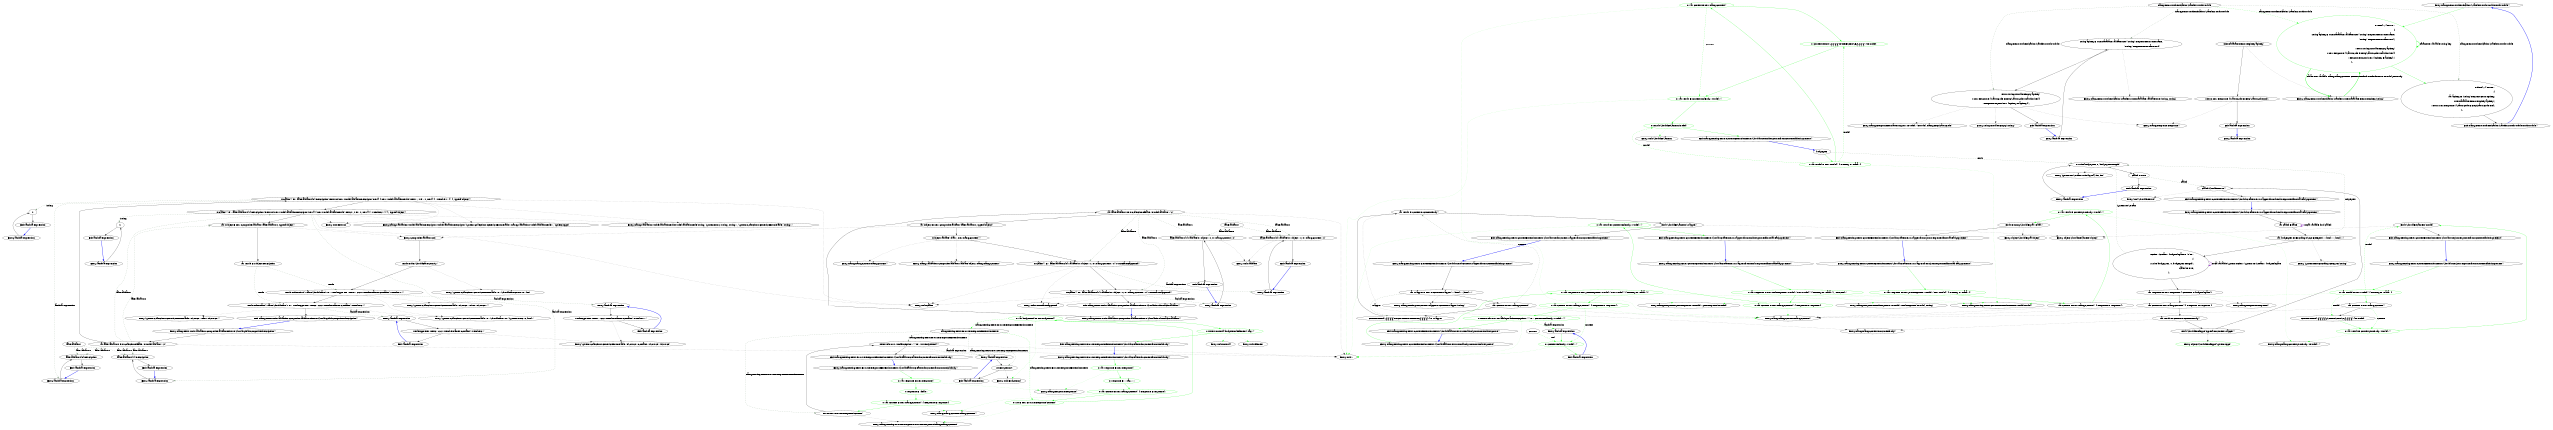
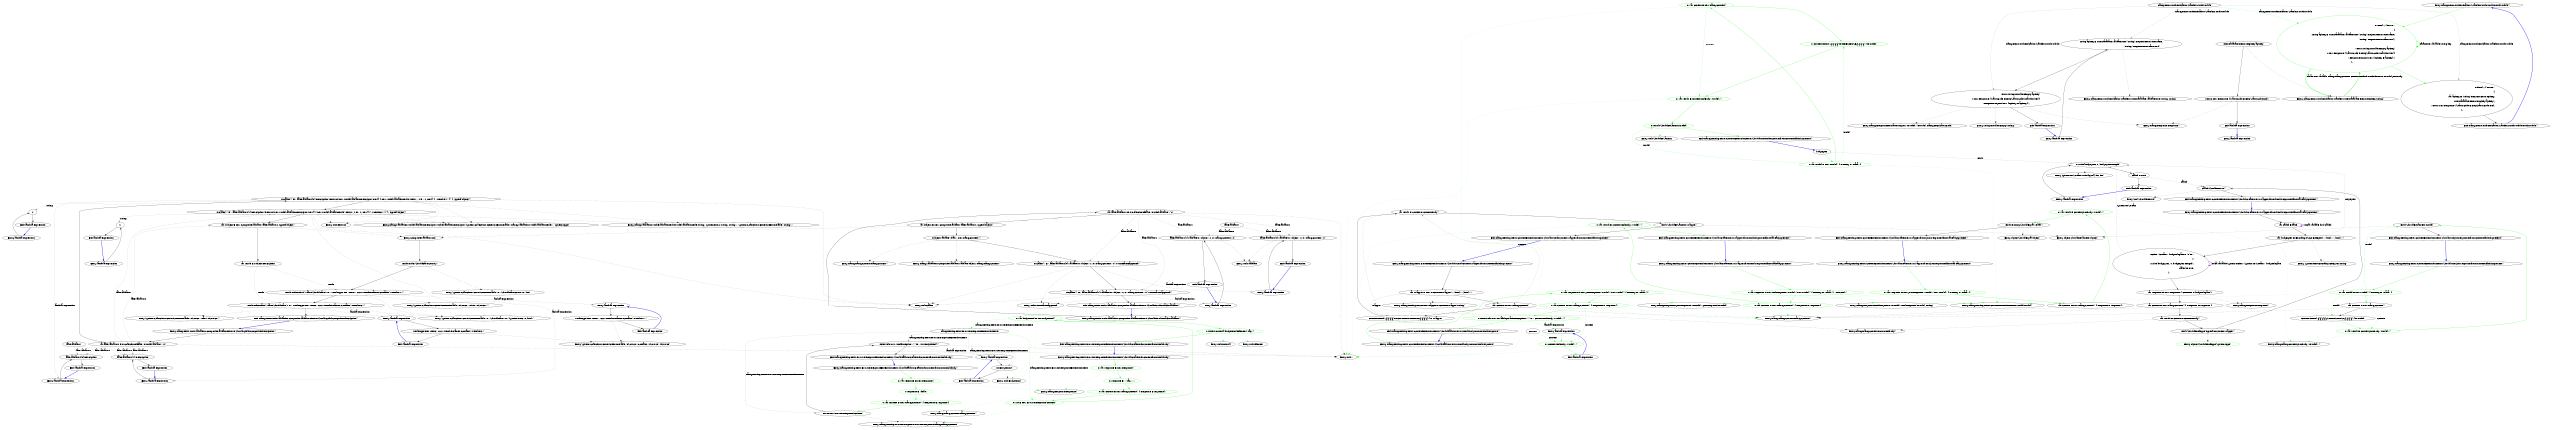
(1553, 338) -> (1553, 338)
